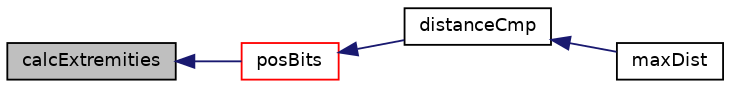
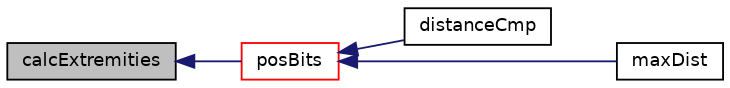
(593, 47) -> (487, 61)
